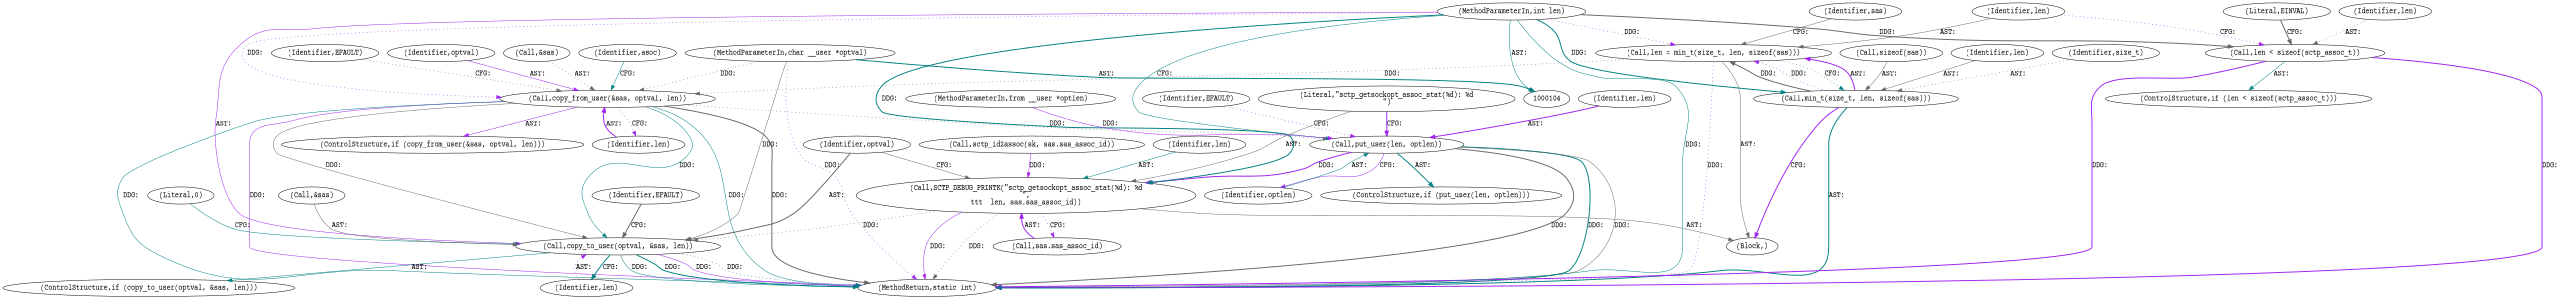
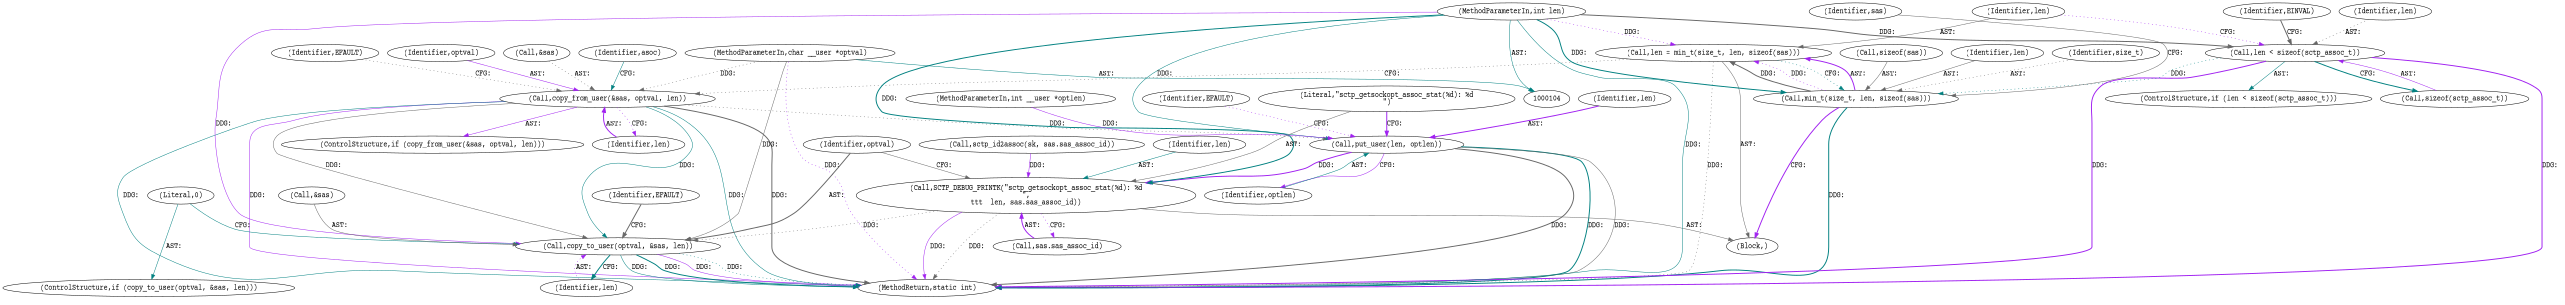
(2277, 11) -> (2277, 11)
(704, 22) -> none
(1789, 31) -> (2134, 37)
(1167, 74) -> (1167, 74)
(1394, 74) -> (1394, 74)
(1227, 78) -> (1227, 78)
none -> (2084, 84)
(1011, 99) -> (1011, 99)
none -> (2455, 99)
(226, 124) -> (226, 124)
(1441, 196) -> none
(1839, 196) -> (1839, 196)
(391, 267) -> (166, 239)
(1451, 282) -> (1451, 282)
